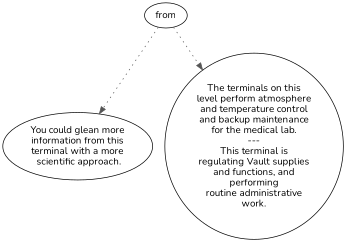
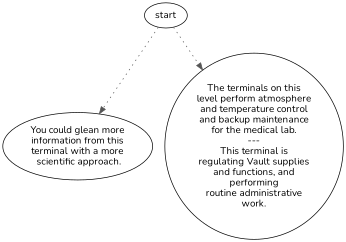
(166, 15) -> (166, 15)
